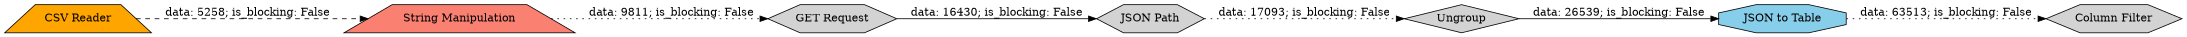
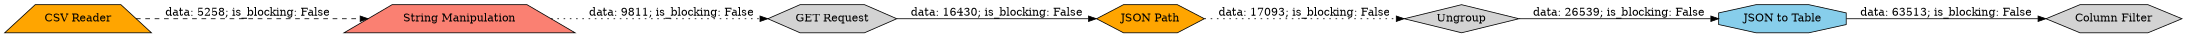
(1150, 19) -> (1150, 19)
(1942, 19) -> (1942, 19)
